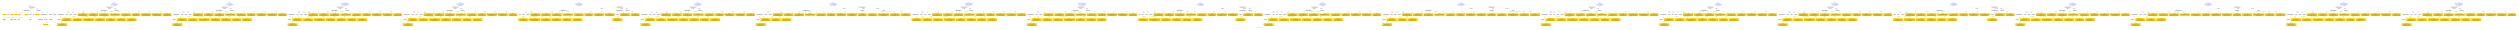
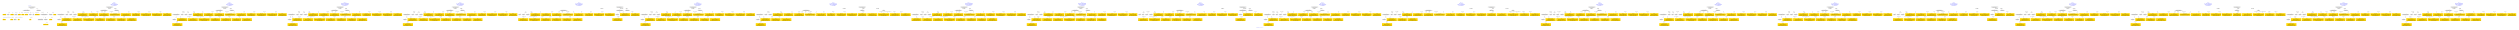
(16, 15) -> (16, 15)
none -> (23, 15)
(55, 15) -> (55, 15)
